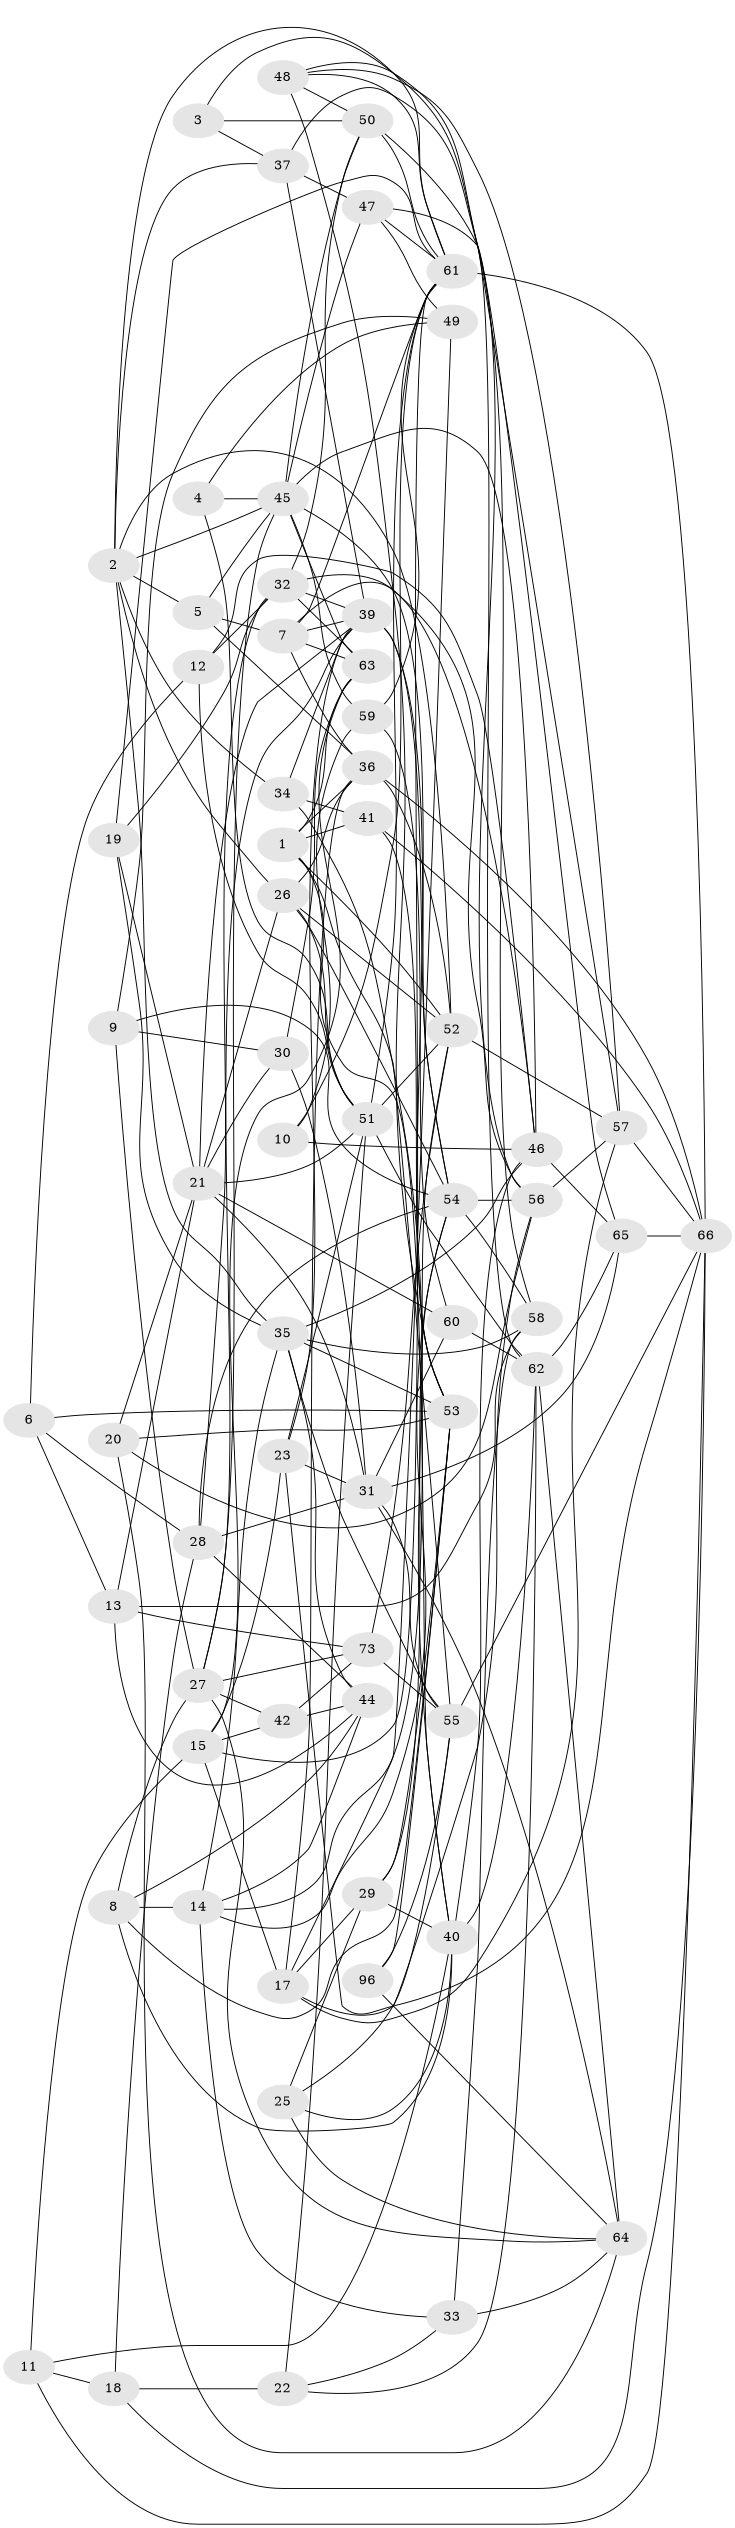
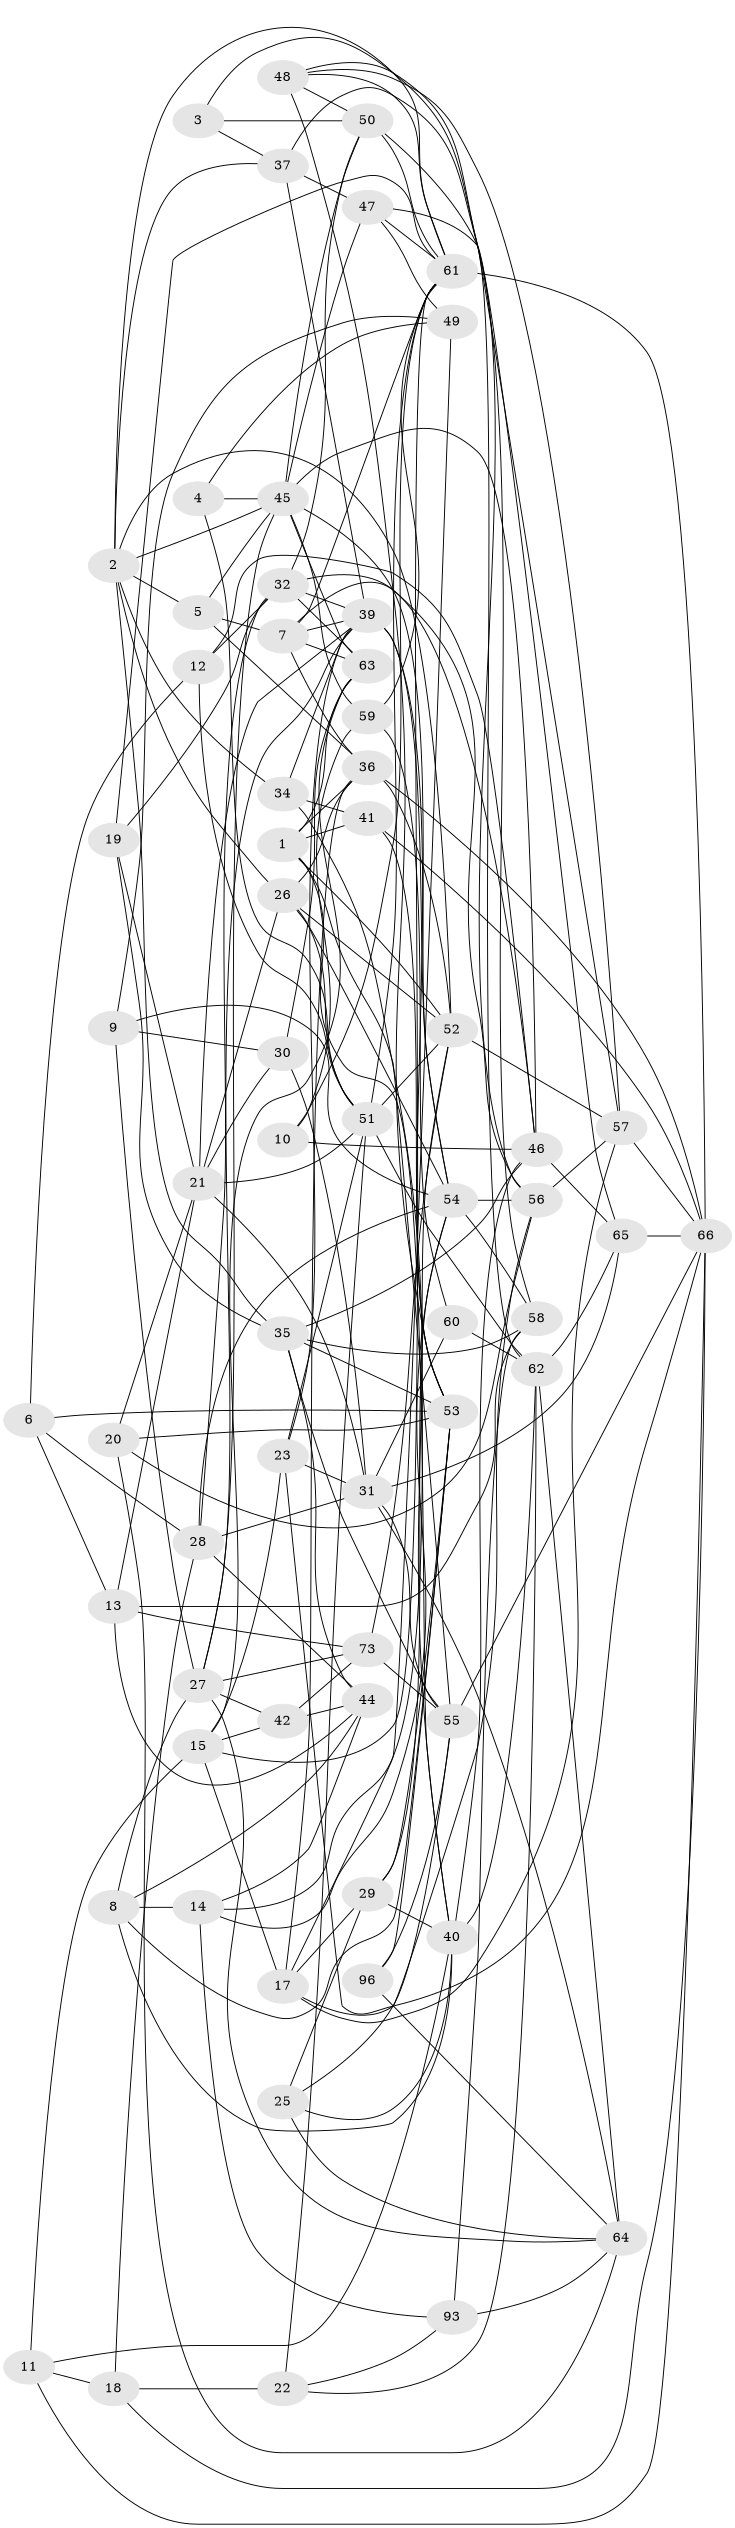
(304, 1241) -> none
(243, 1538) -> none
(452, 2317) -> (452, 2317)
